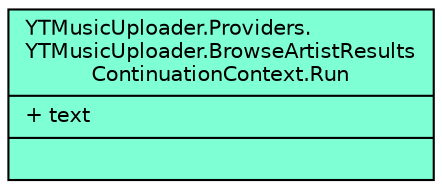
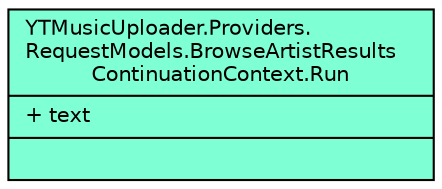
(221, 52) -> (212, 52)
